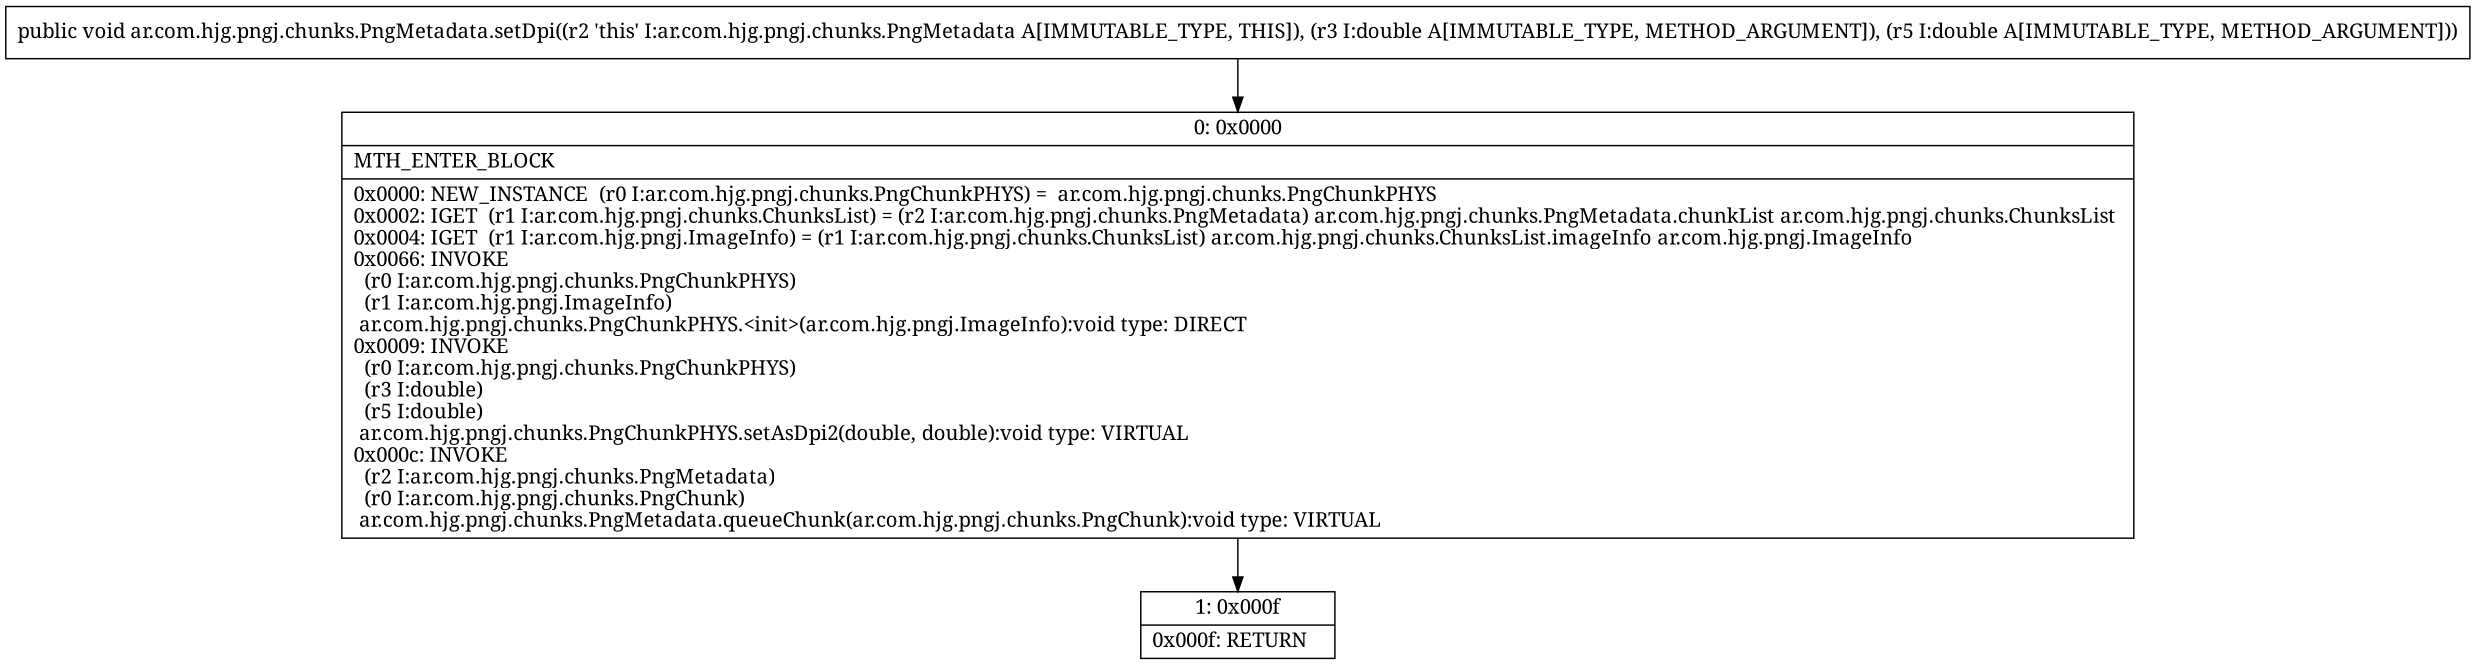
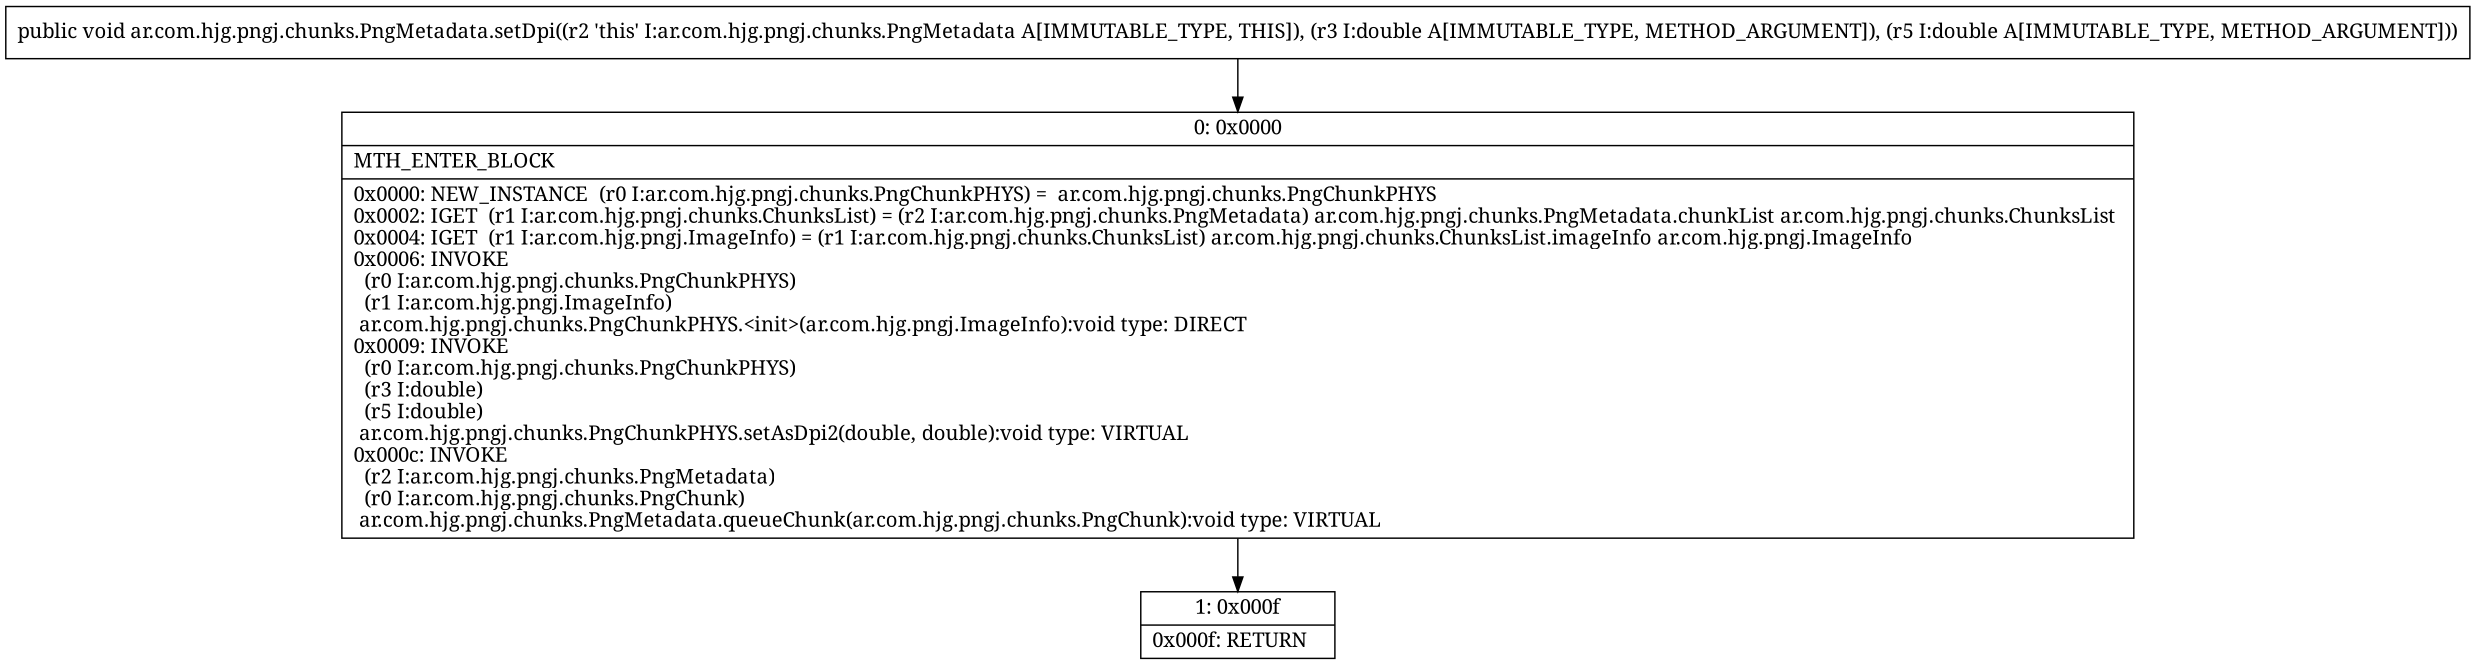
(437, 260) -> (437, 260)
